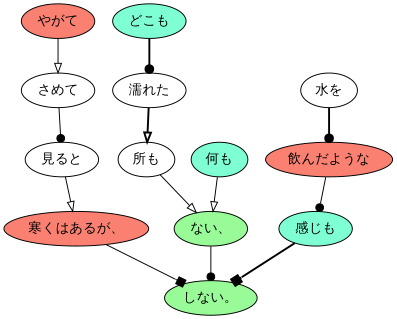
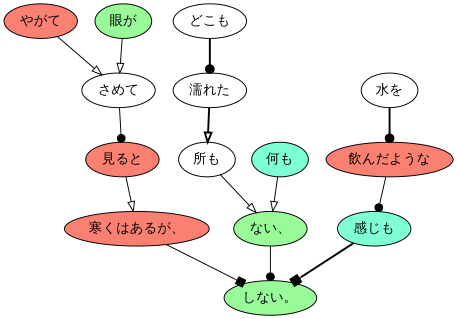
none -> (123, 21)
(149, 21) -> (210, 21)
(62, 160) -> (122, 160)
